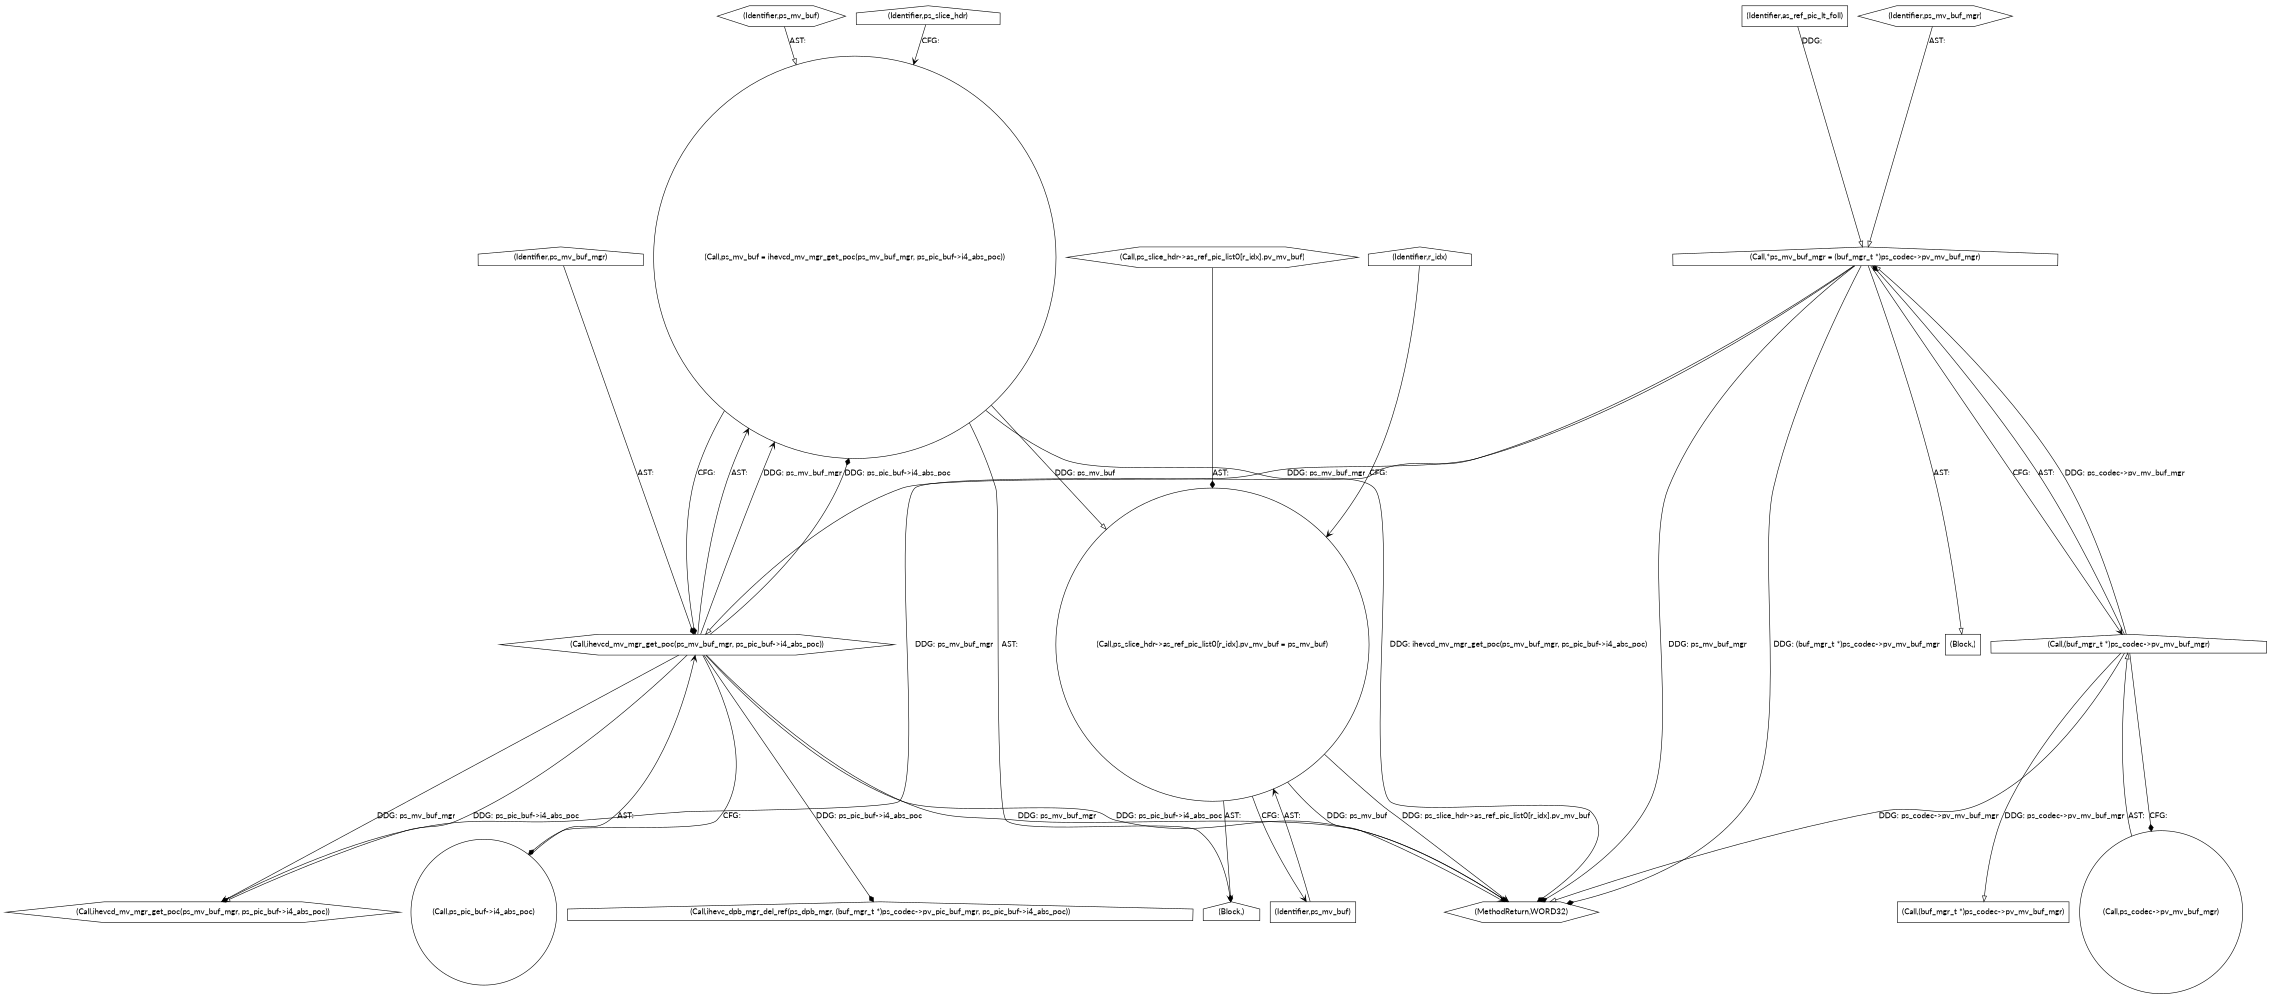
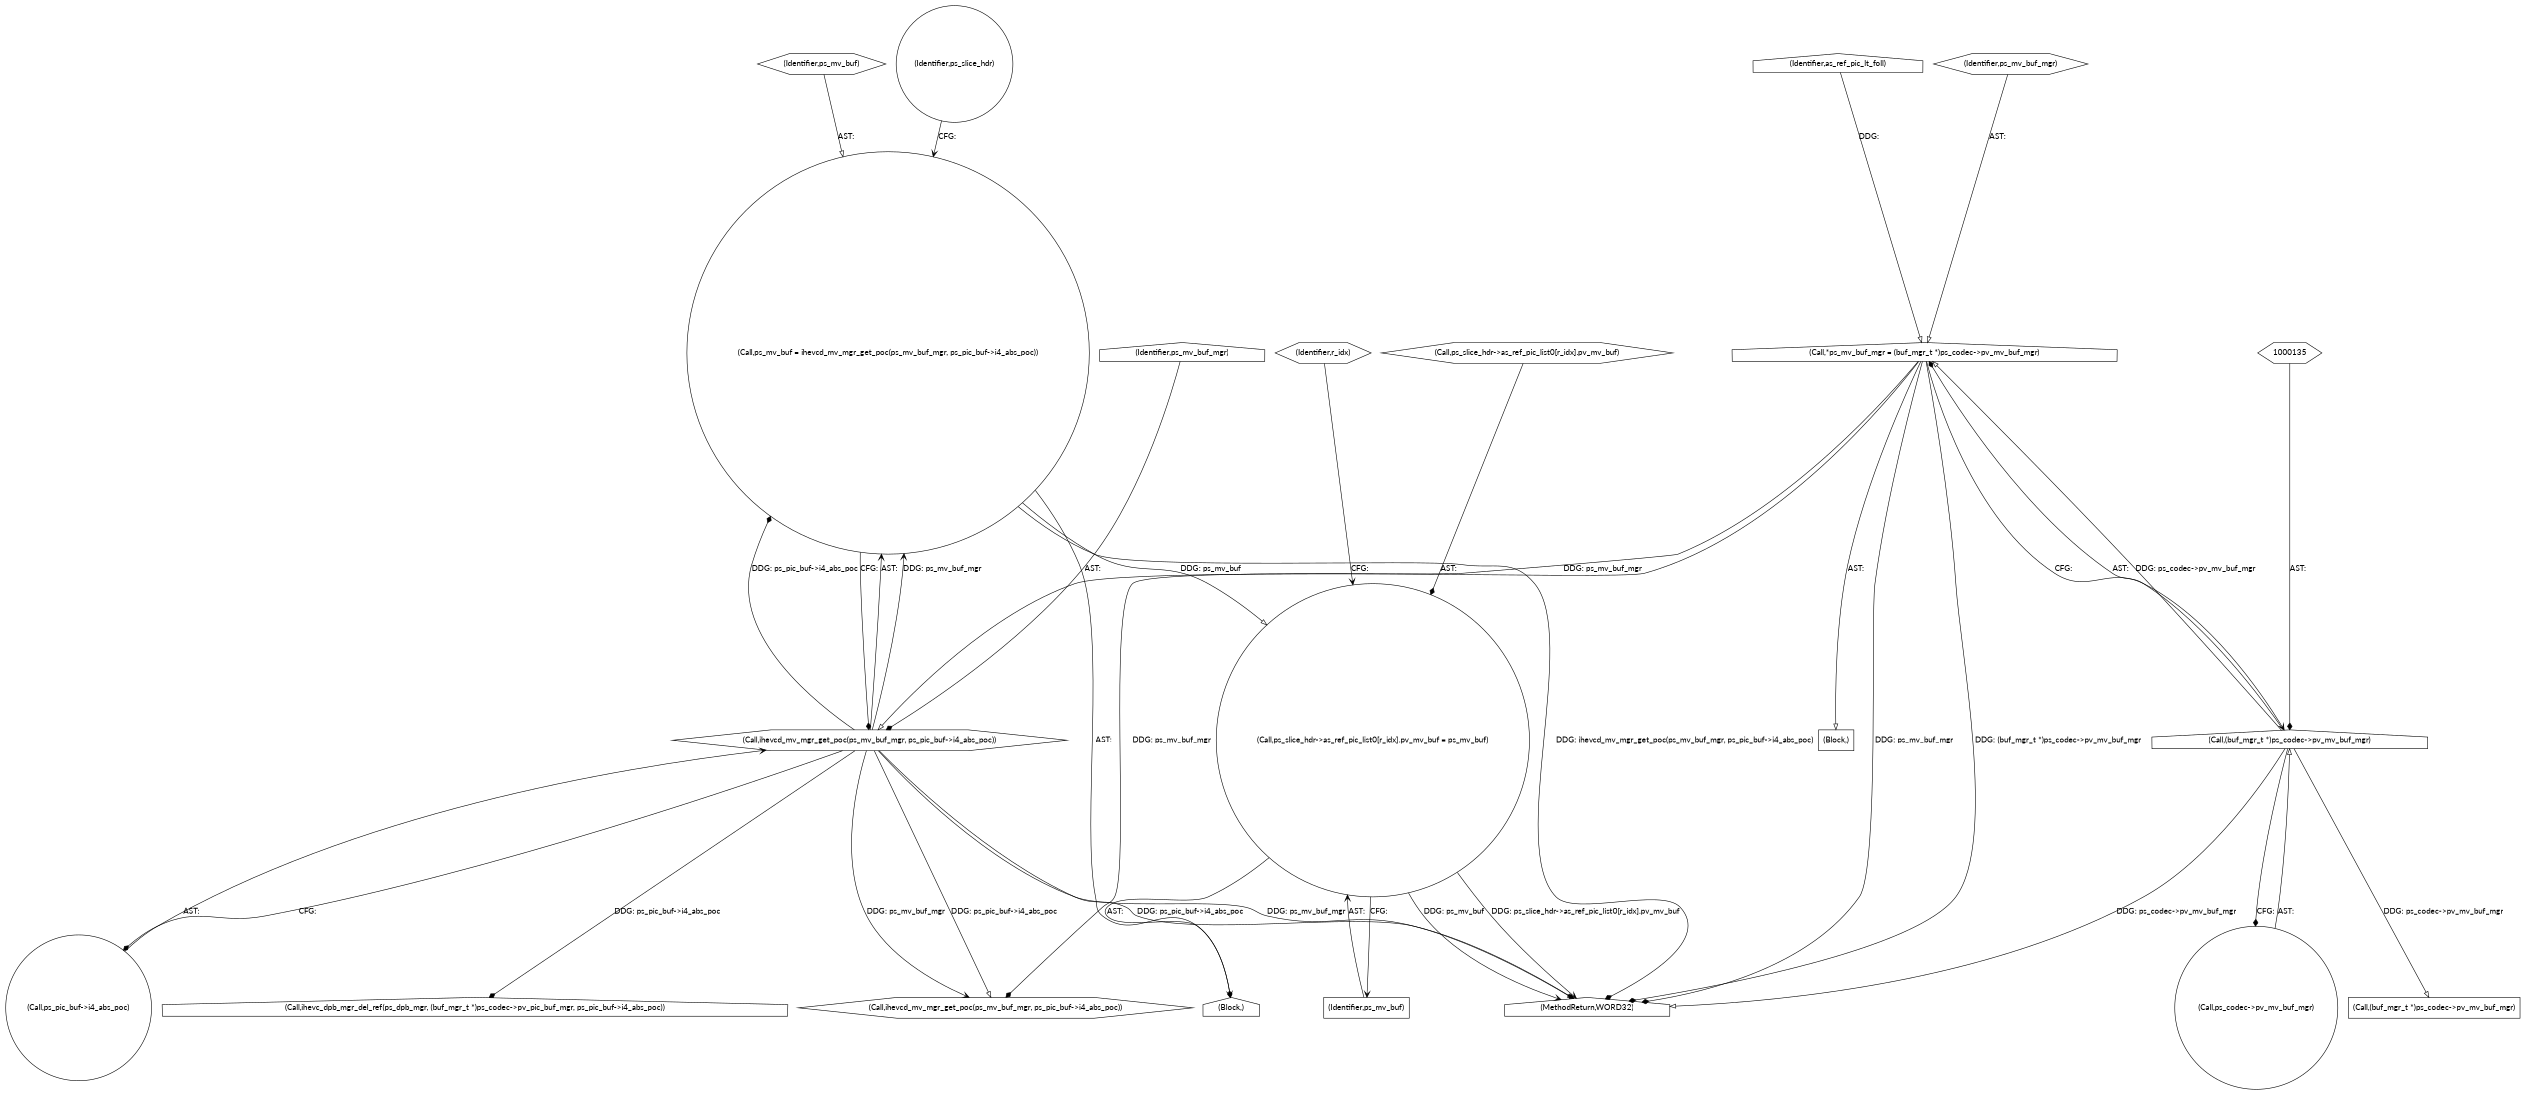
(928, 16) -> (955, 64)
(1795, 16) -> (1838, 64)
(1420, 257) -> (1323, 353)
none -> (2290, 353)
(1522, 912) -> (1587, 1008)
